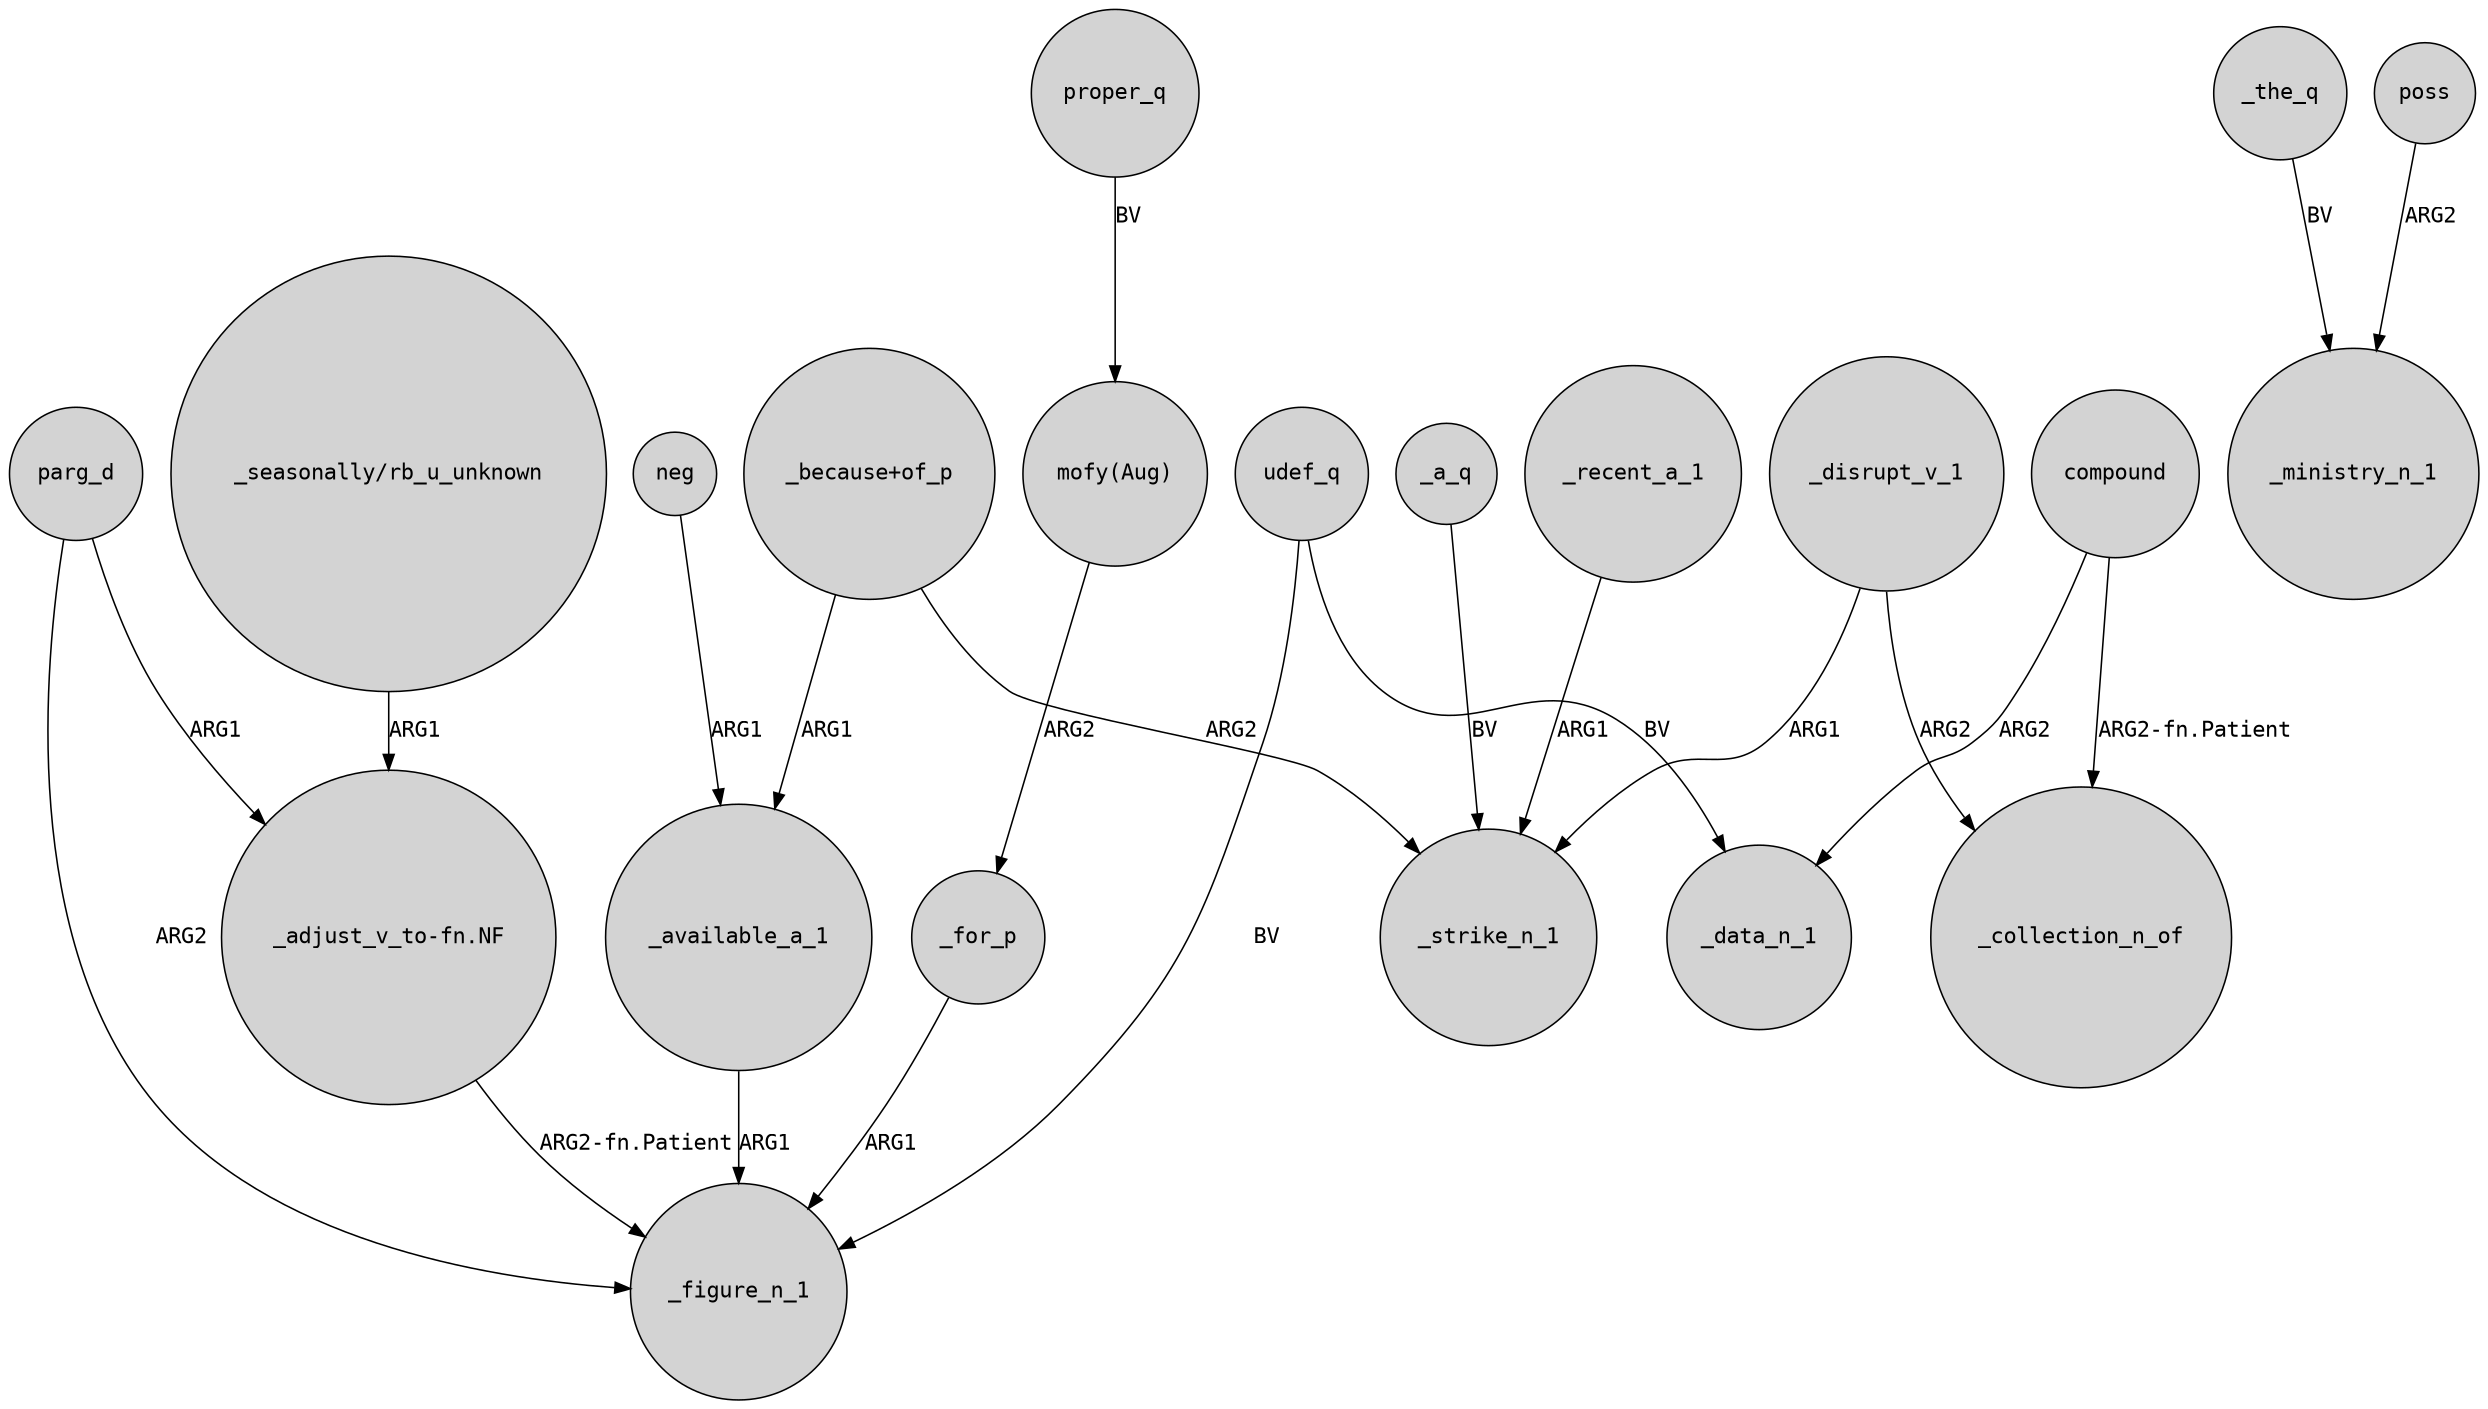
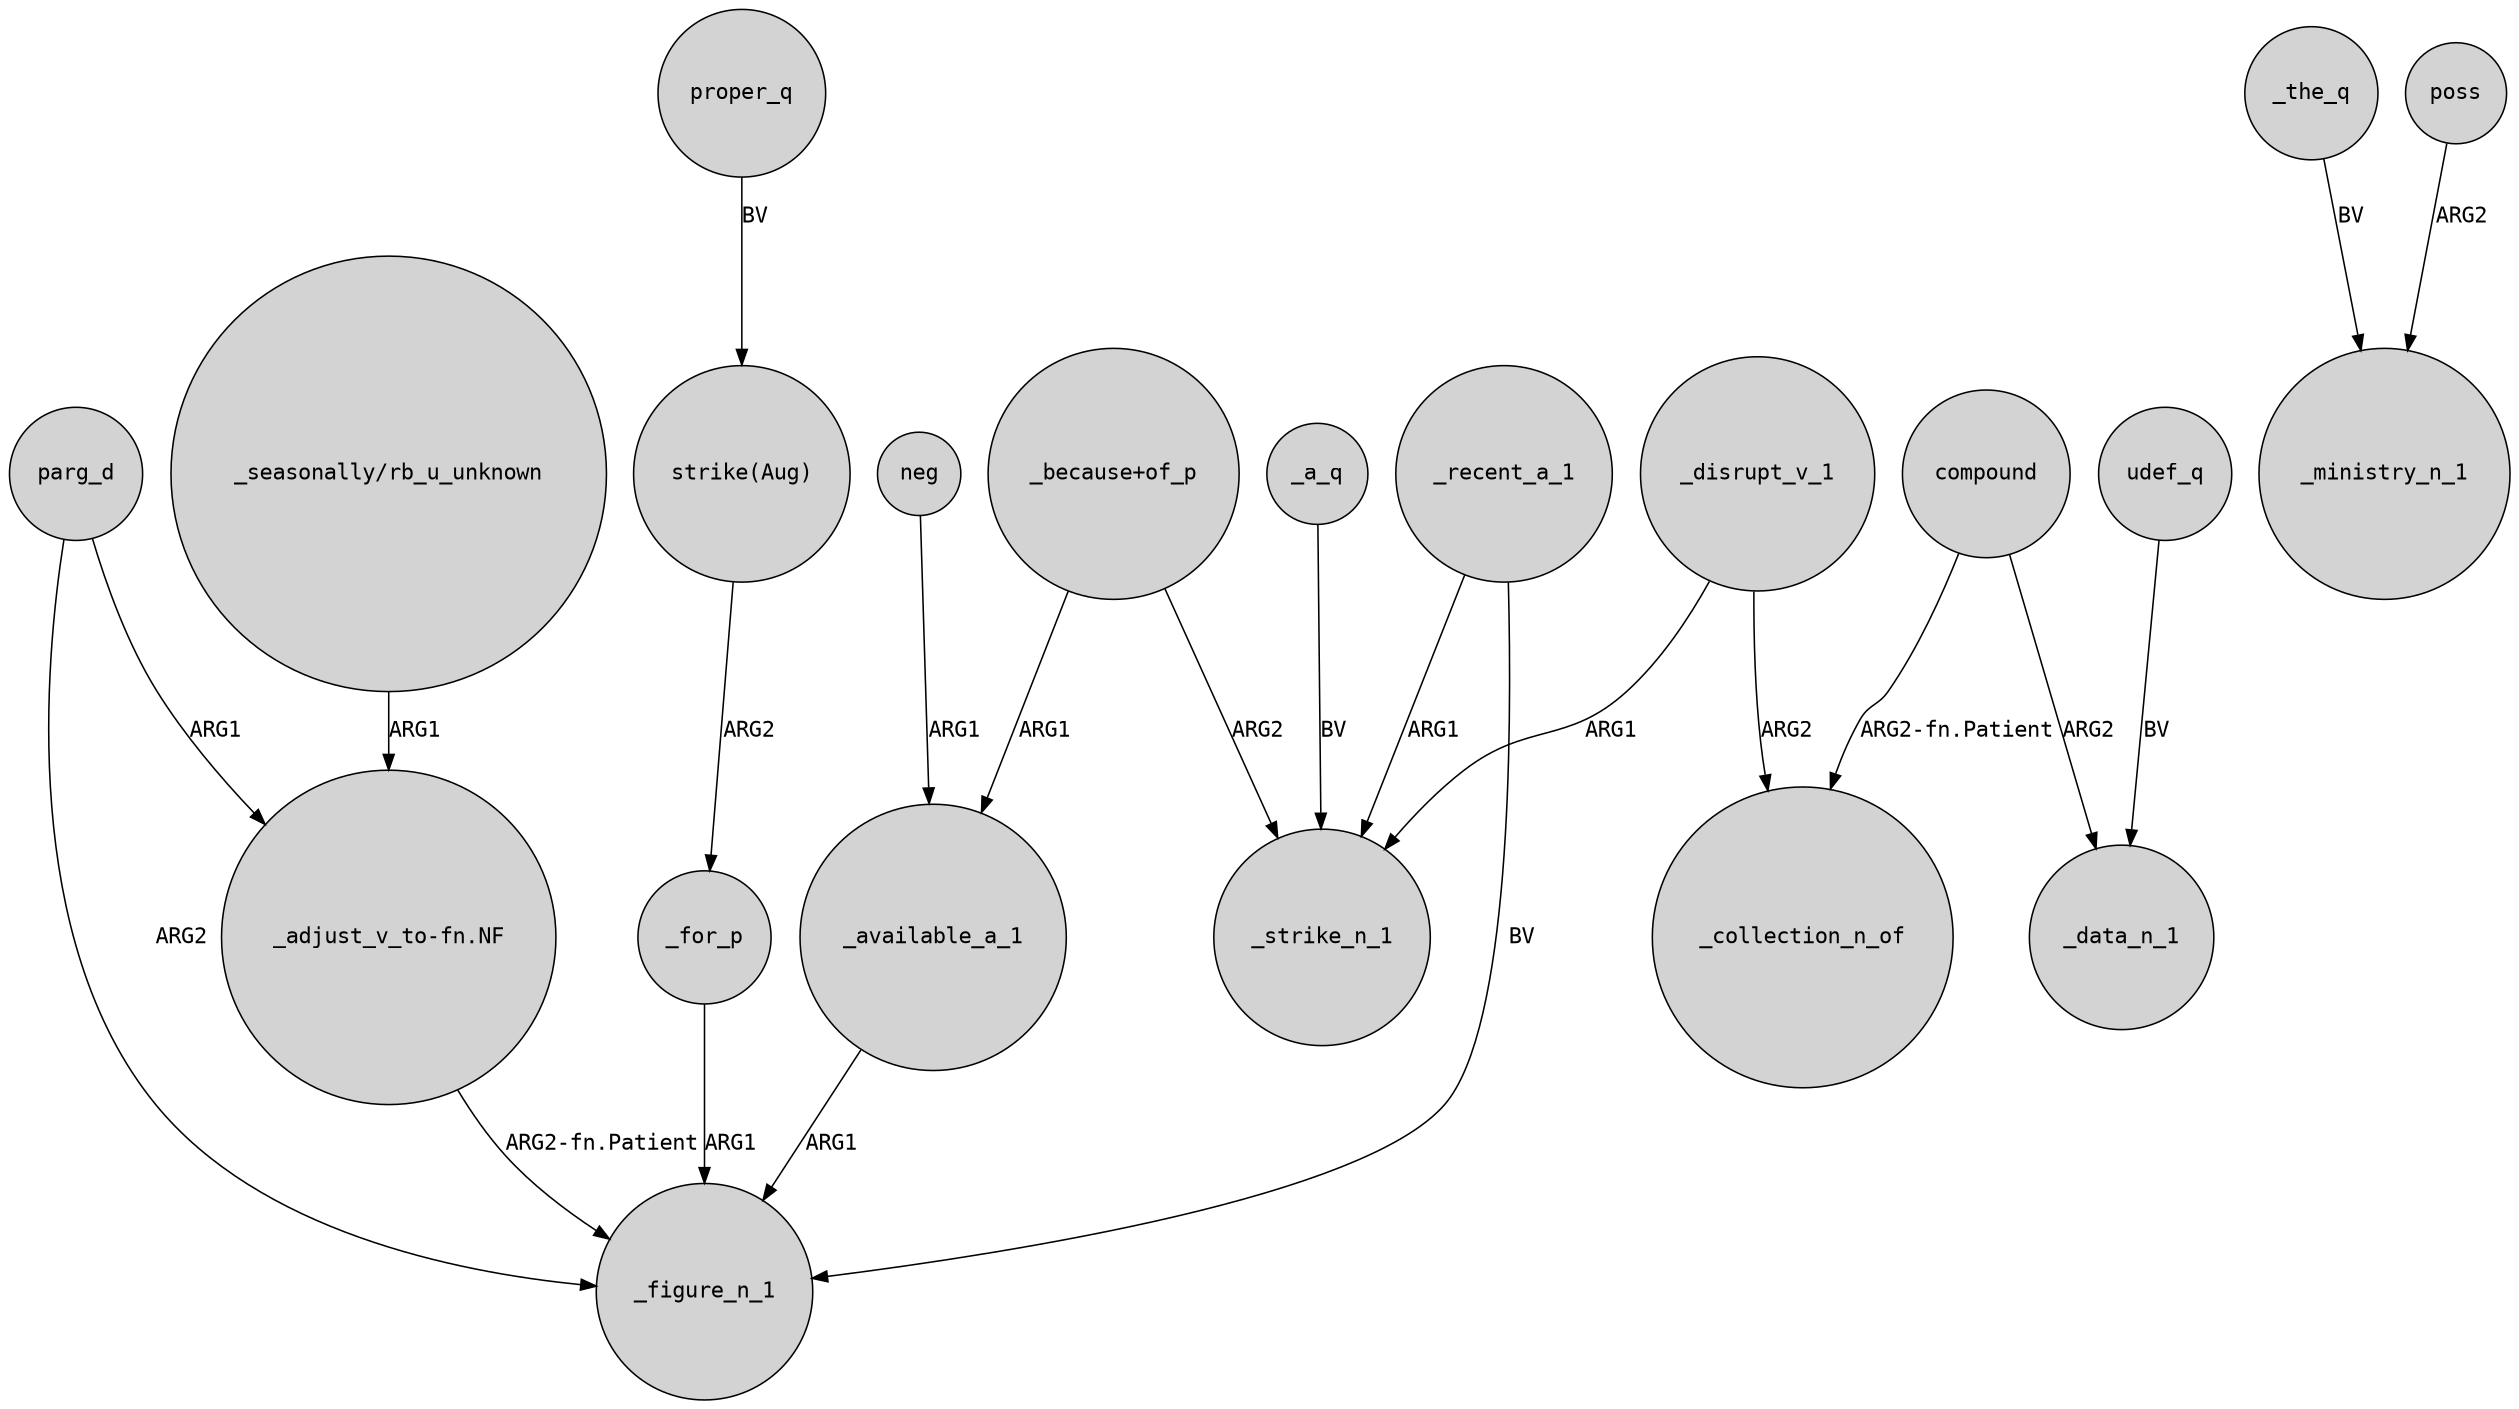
(1115, 474) -> (742, 474)
(1177, 958) -> (1399, 1139)
